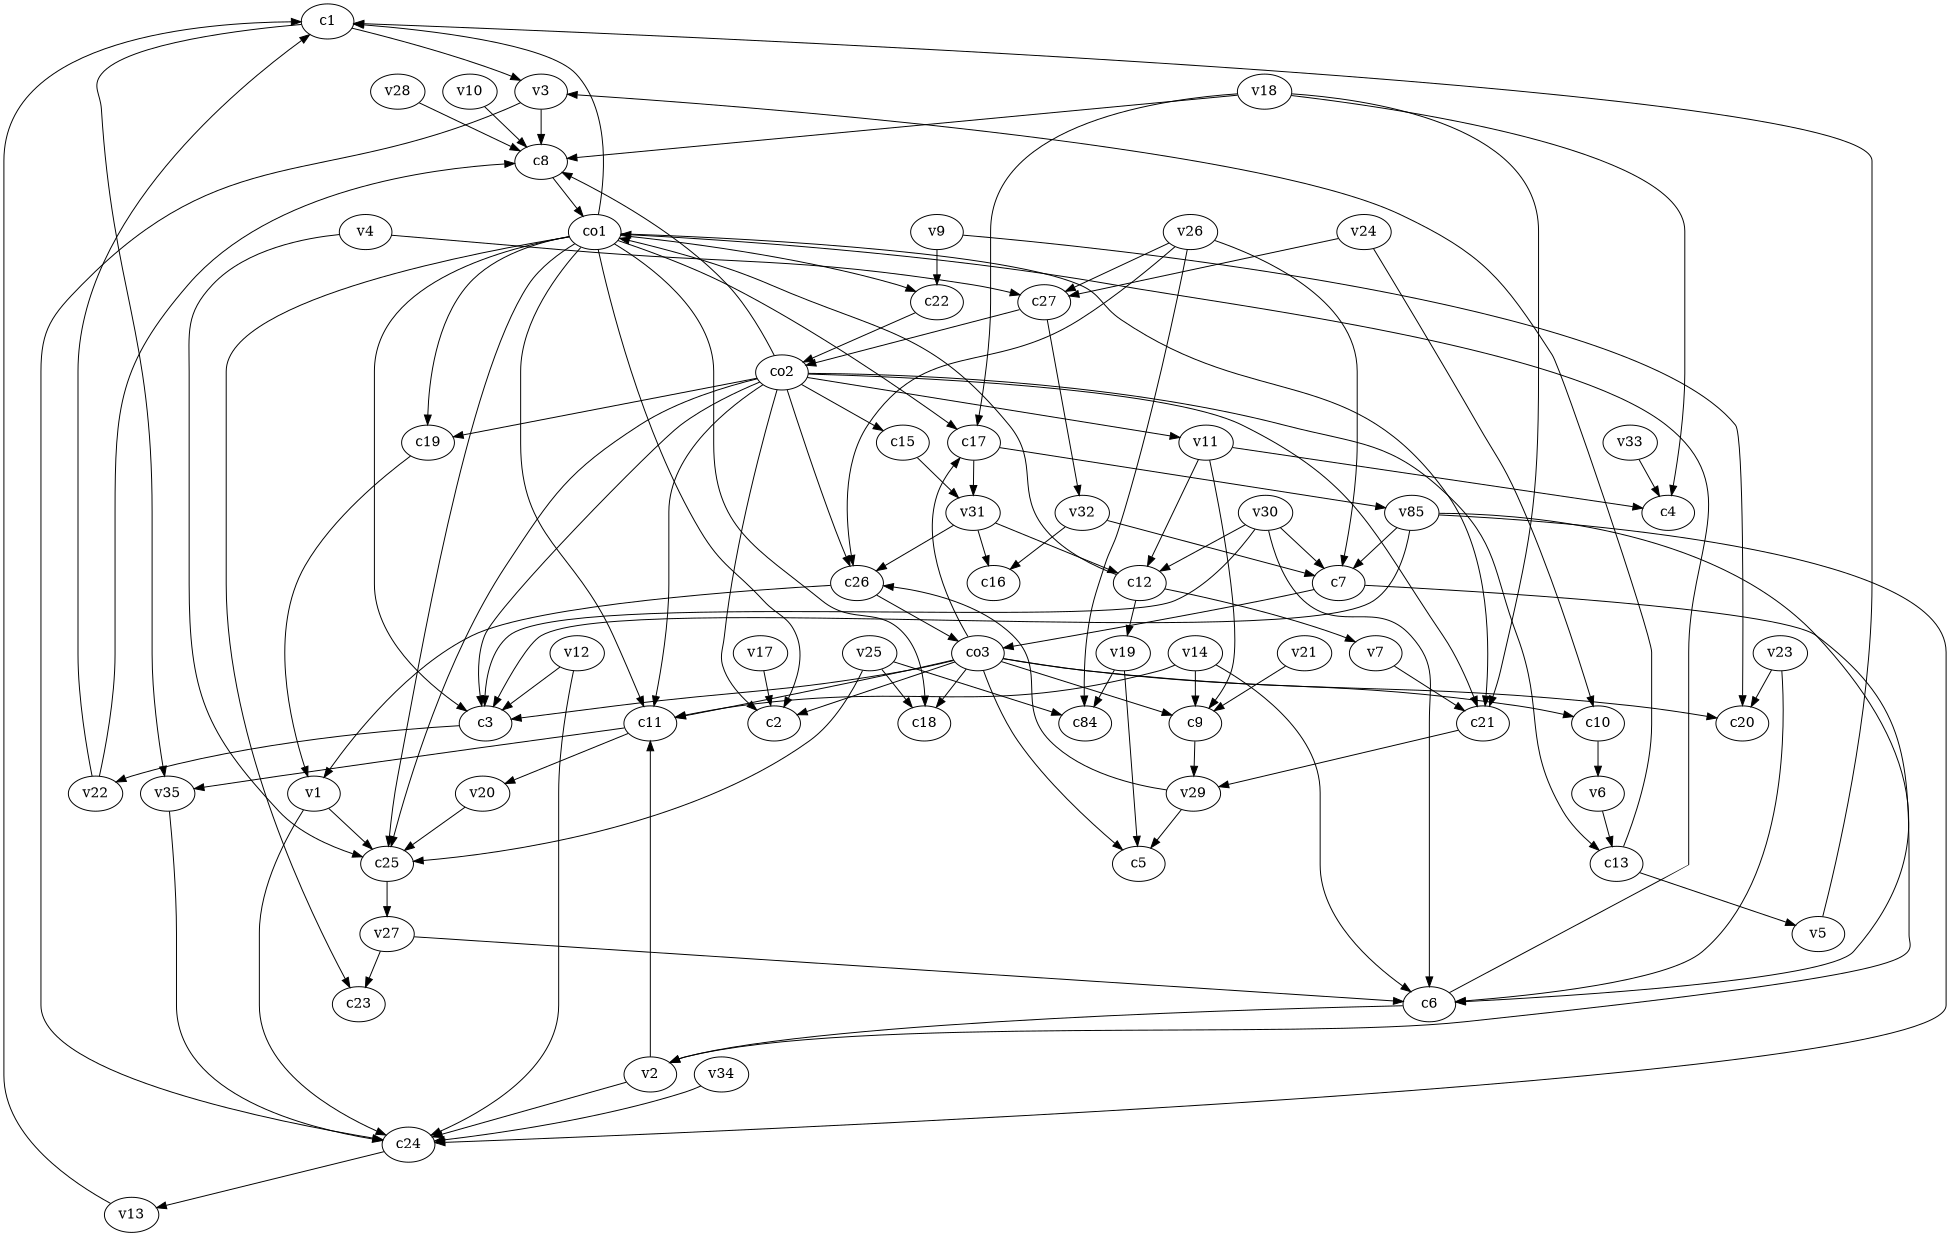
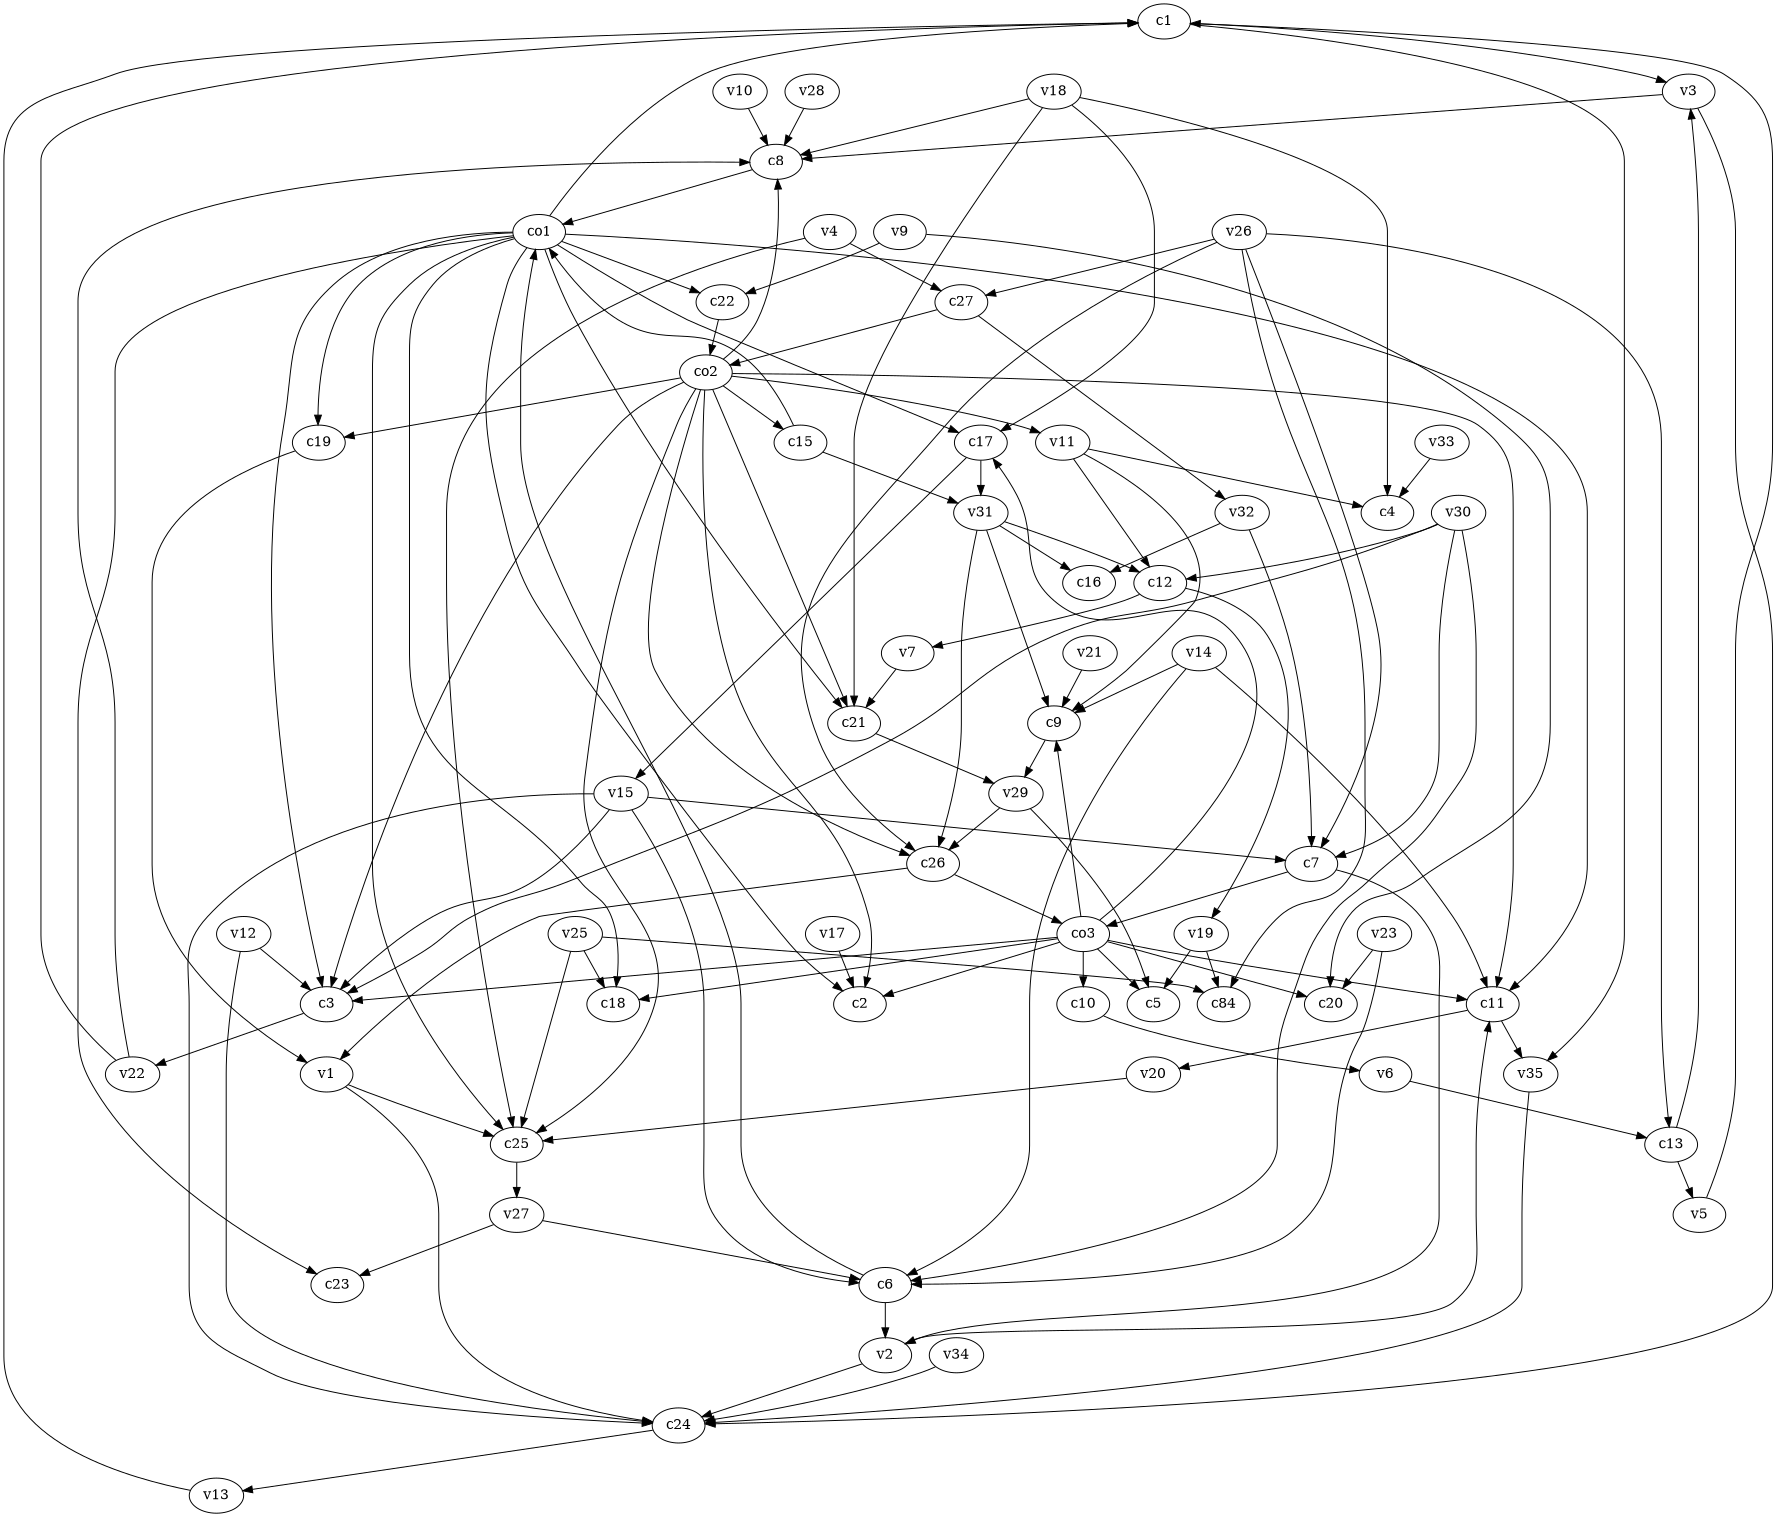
(1364, 232) -> none
(923, 348) -> (680, 336)
(1326, 435) -> (1661, 536)
(1412, 513) -> (621, 794)
none -> (1016, 614)
